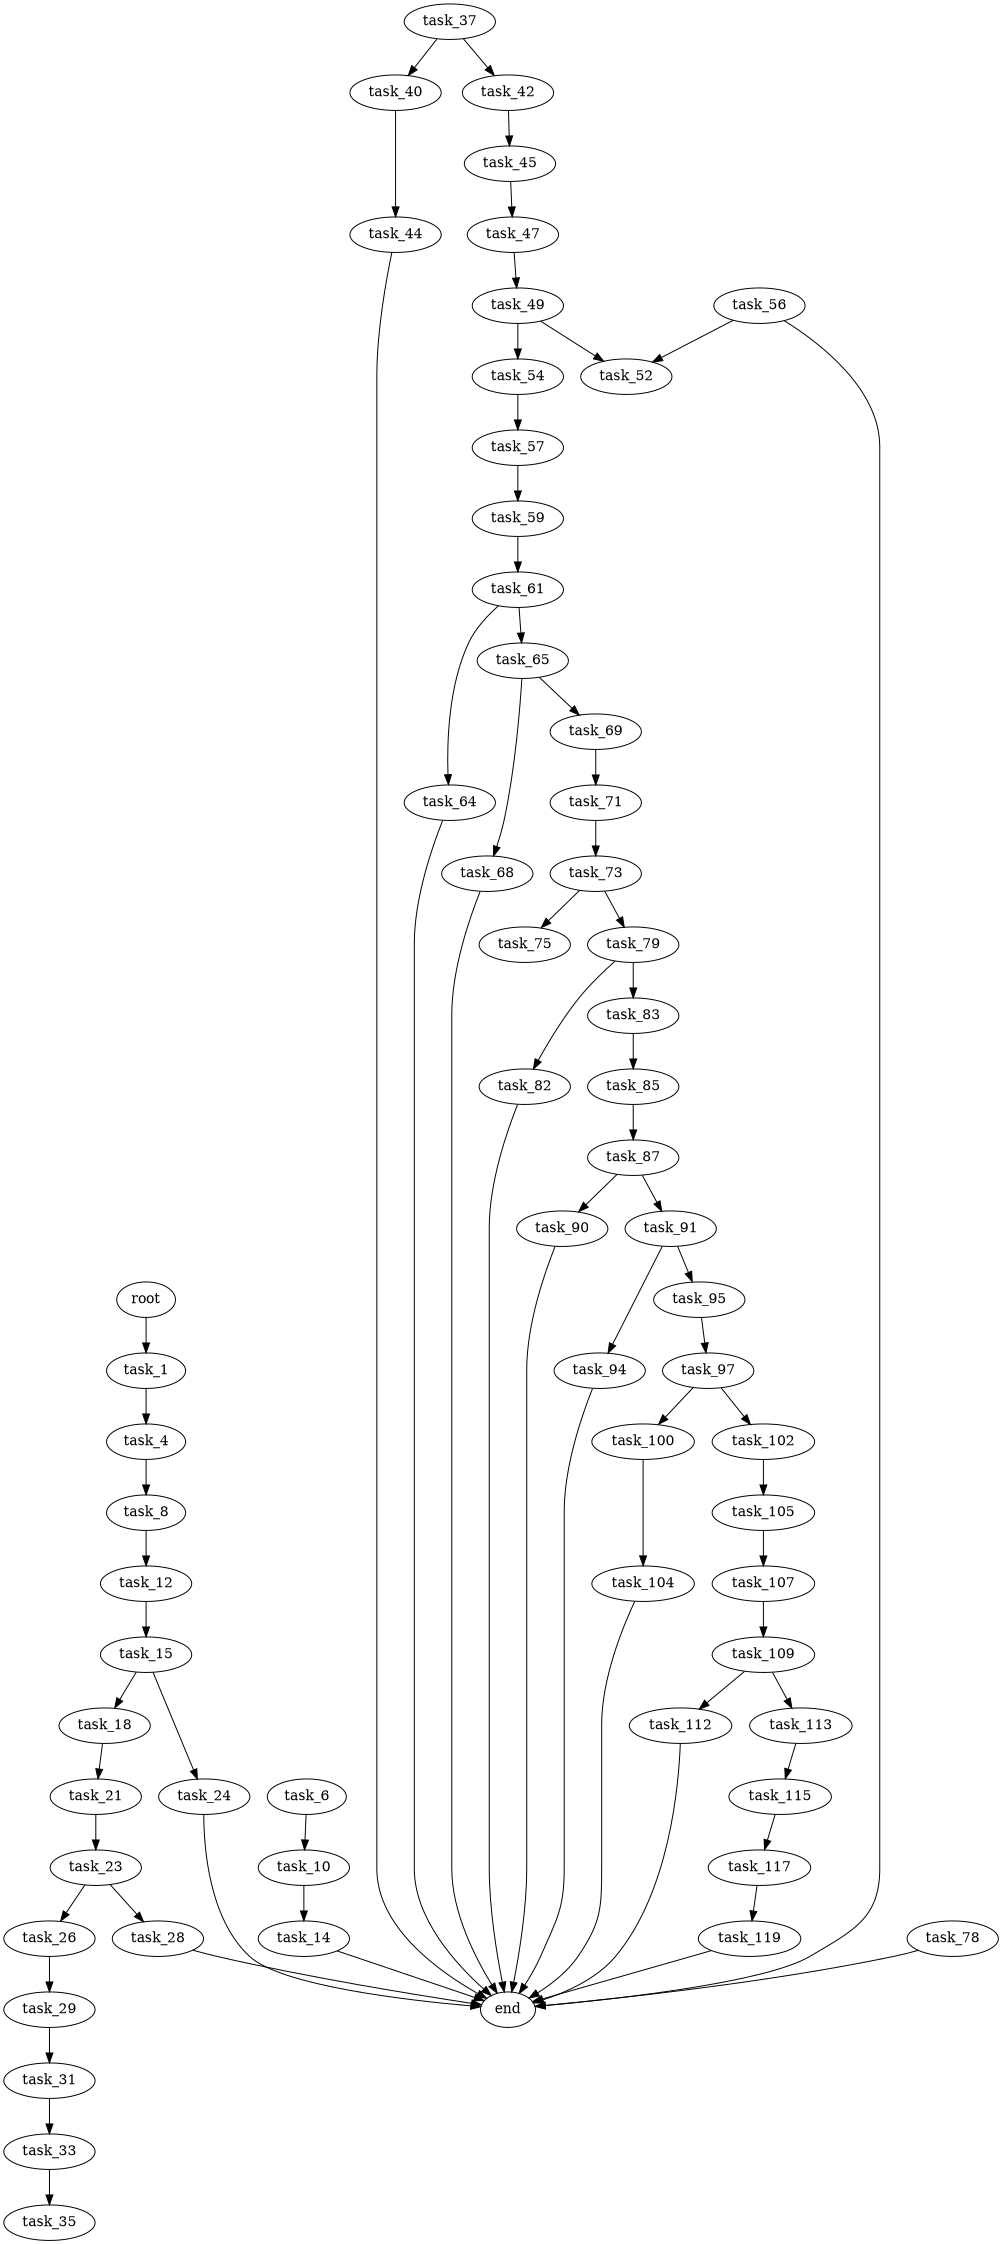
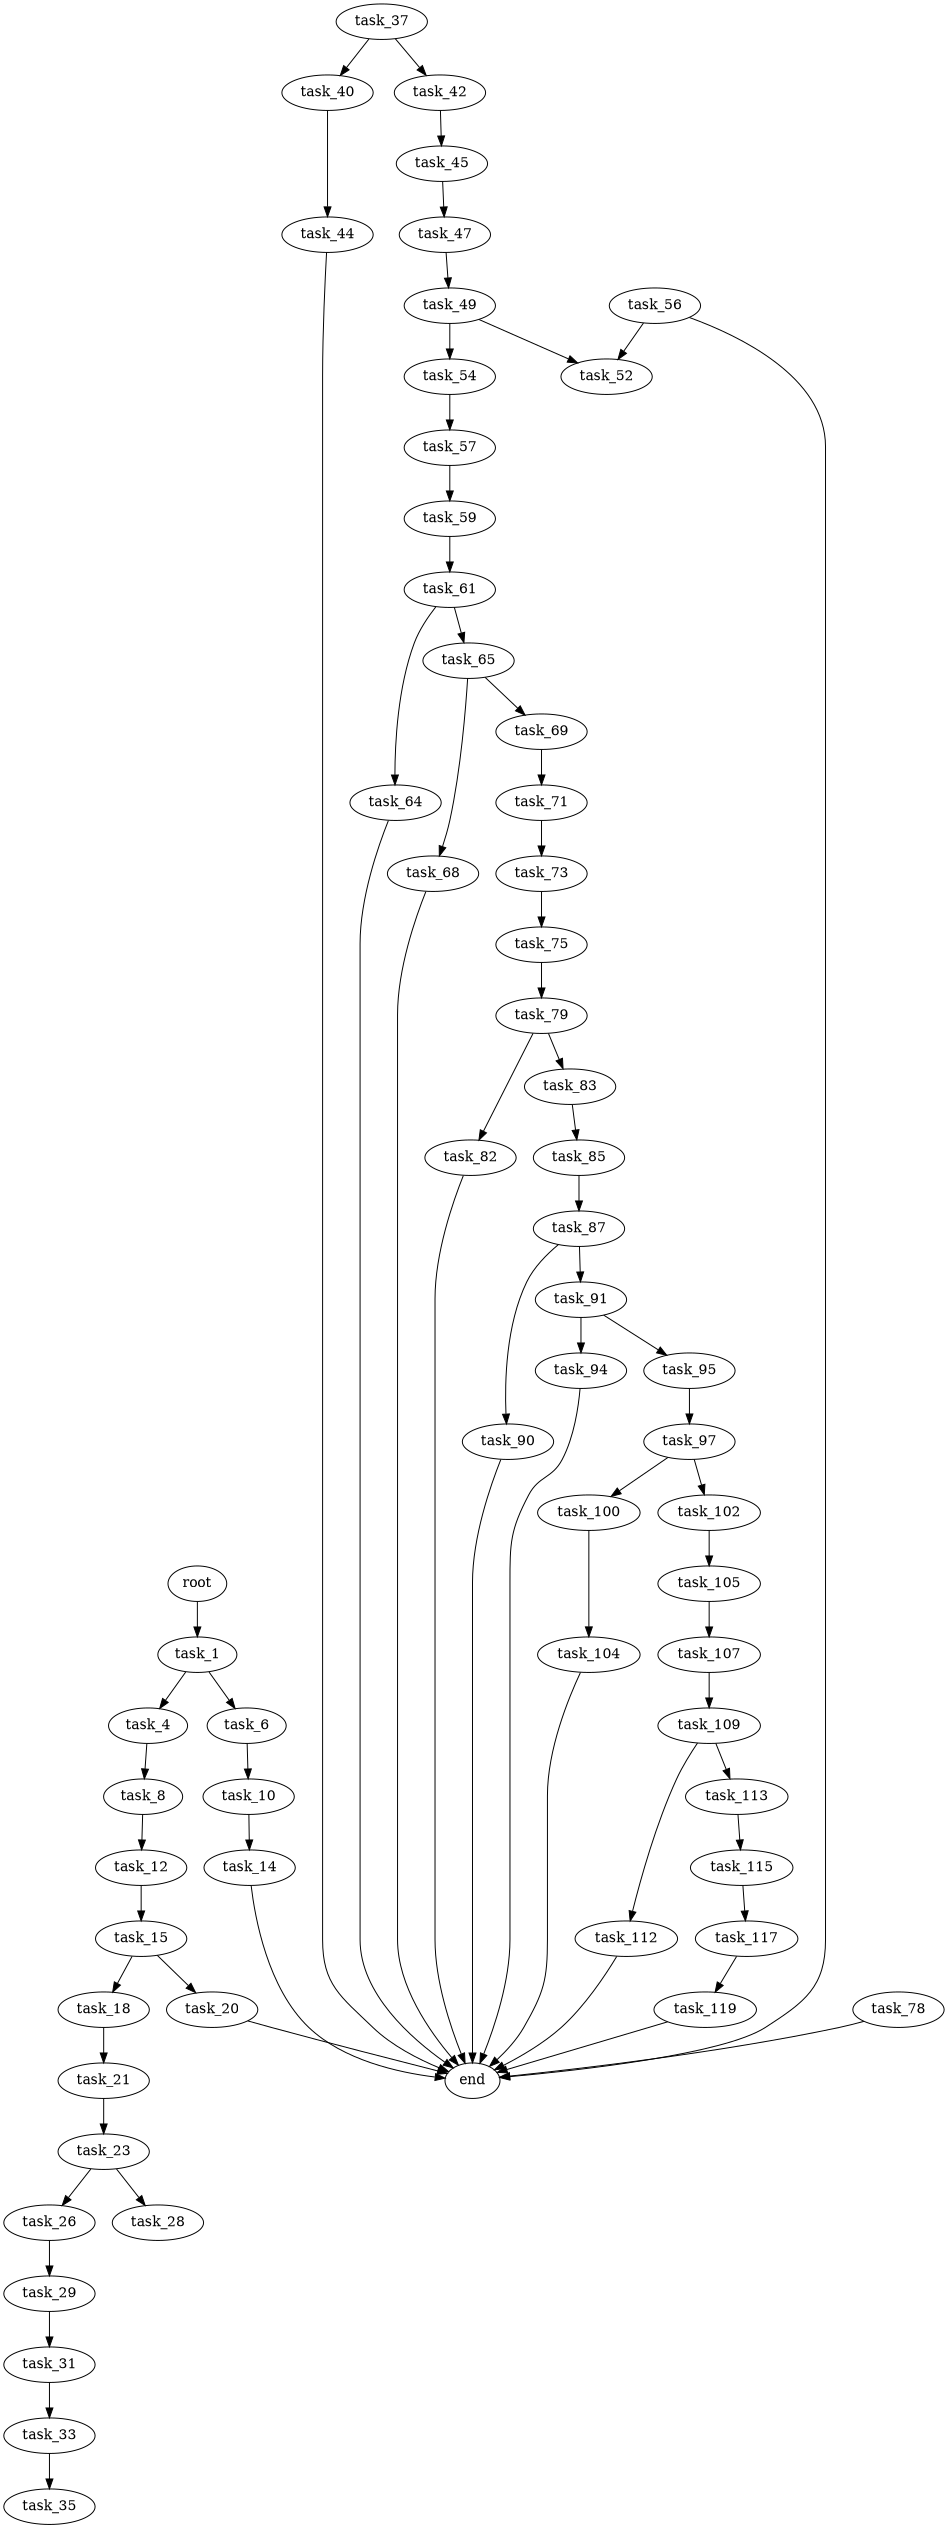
(612, 905) -> (542, 975)
none -> (219, 1686)
(204, 1797) -> (212, 2010)
(331, 1980) -> none
